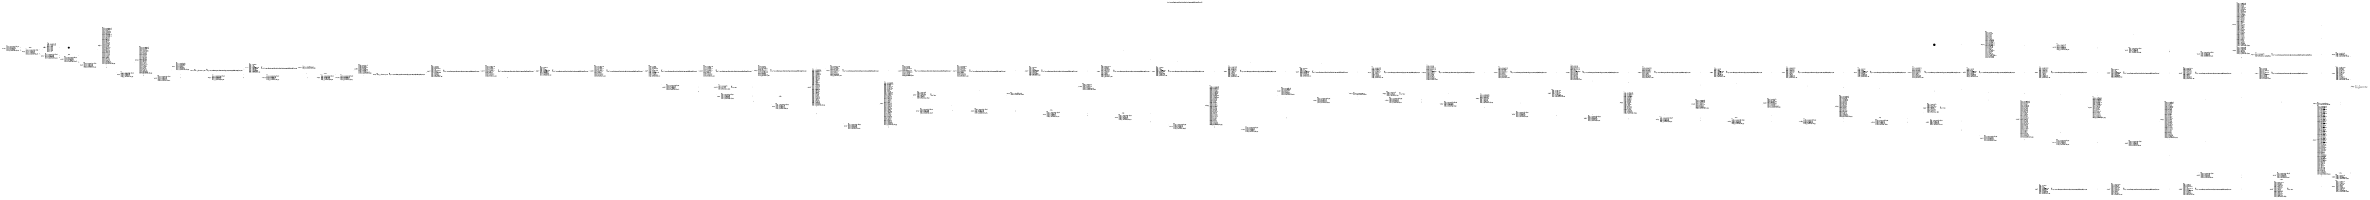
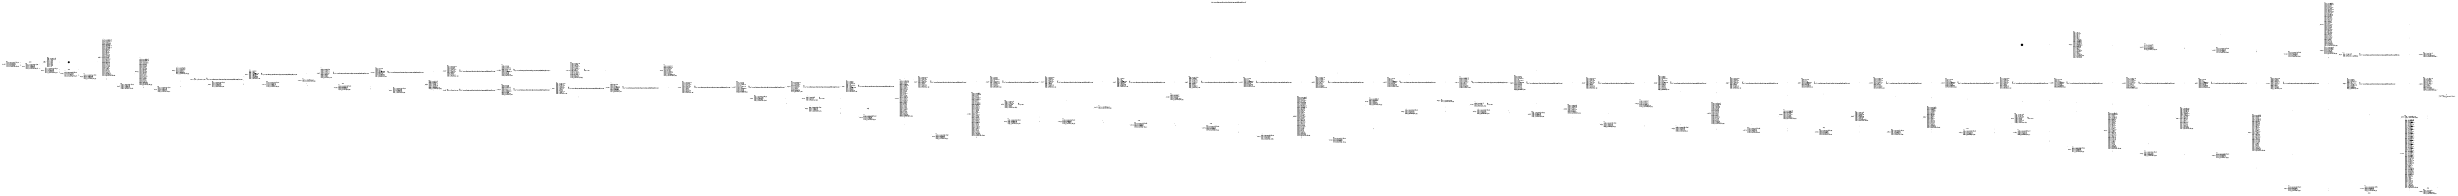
none -> (343, 73)
